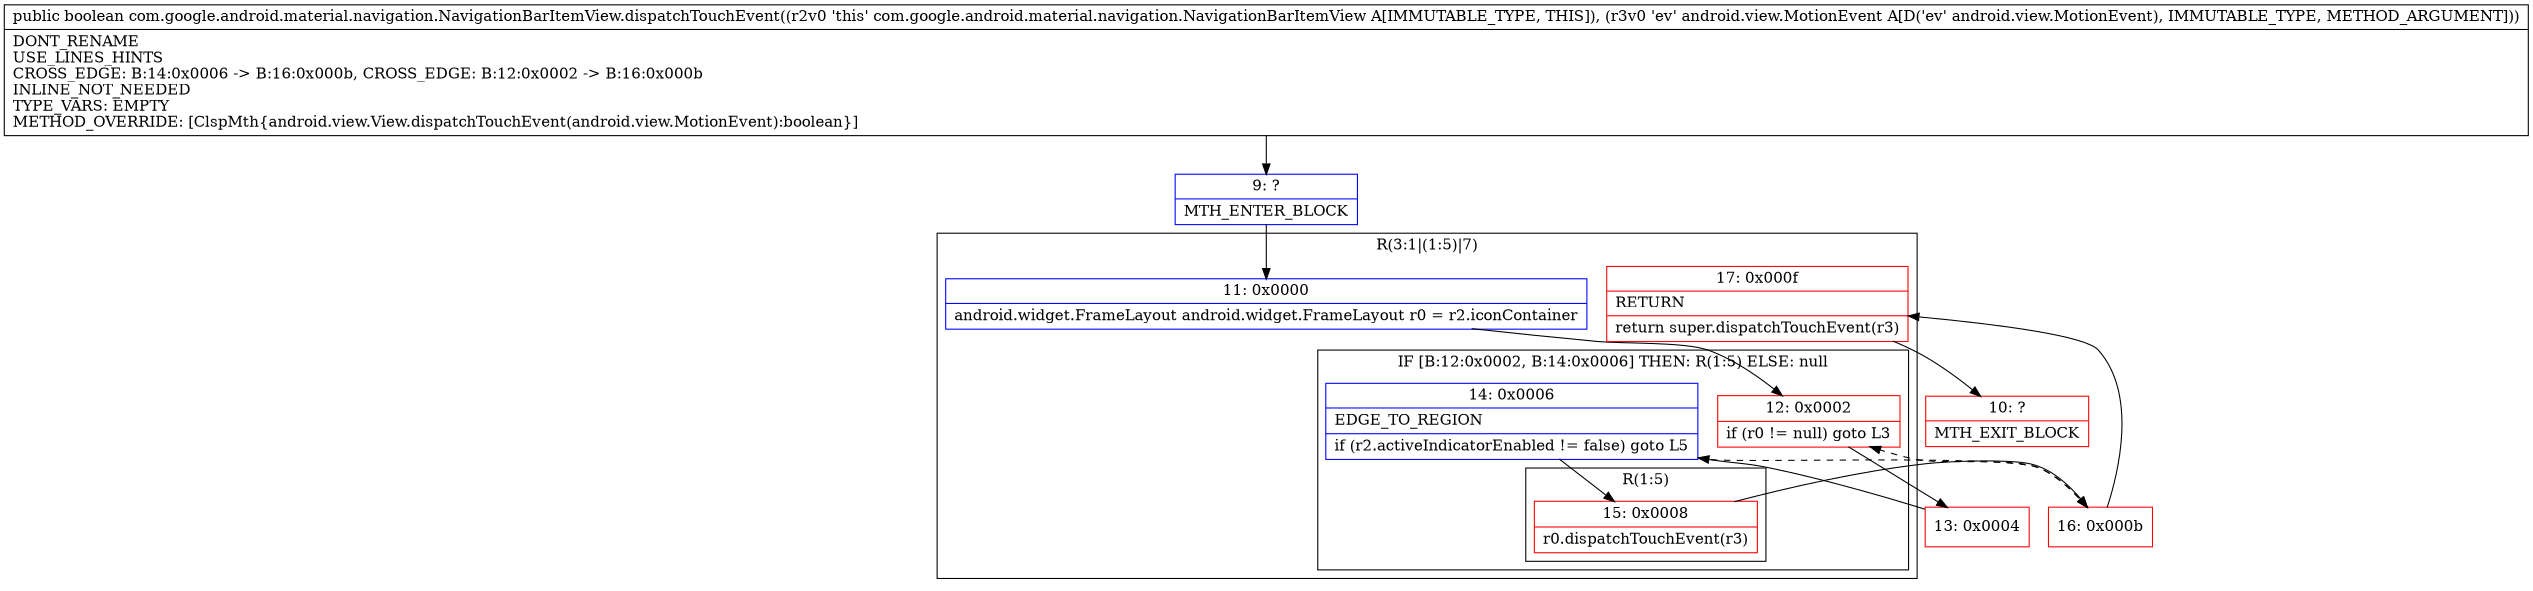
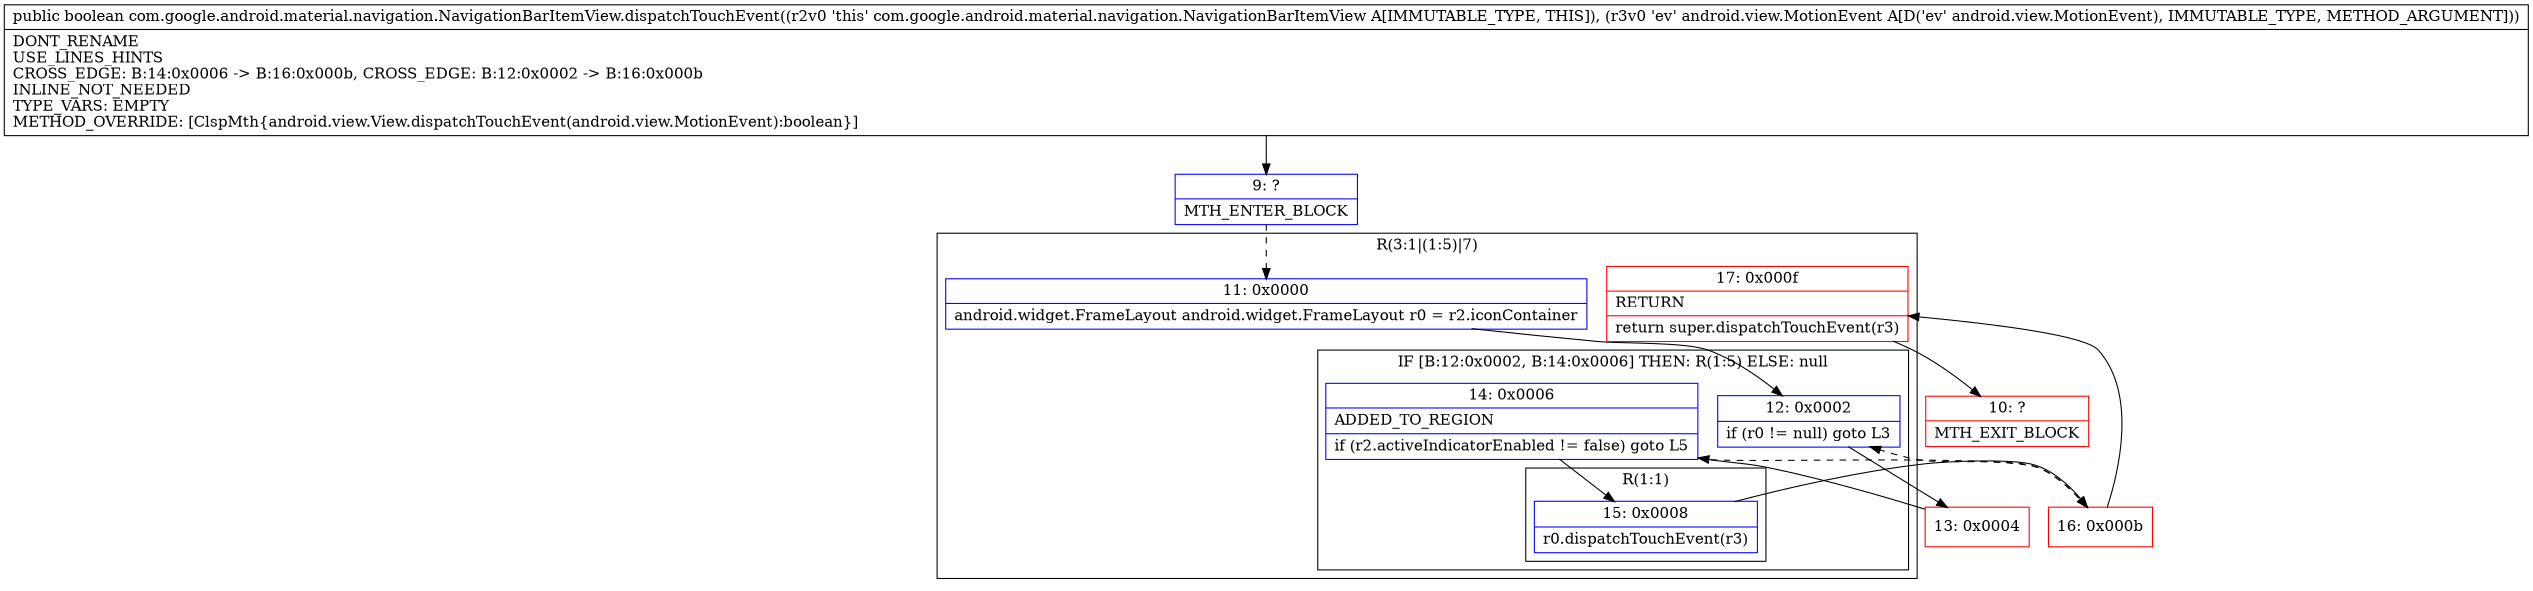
(1266, 246) -> (1266, 246)
(1409, 420) -> (1414, 420)
(1809, 421) -> (1809, 421)
(1646, 480) -> (1646, 480)
(1646, 527) -> (1646, 527)
